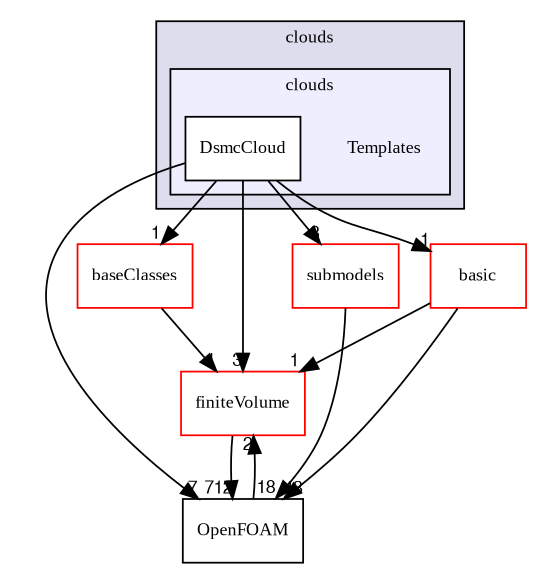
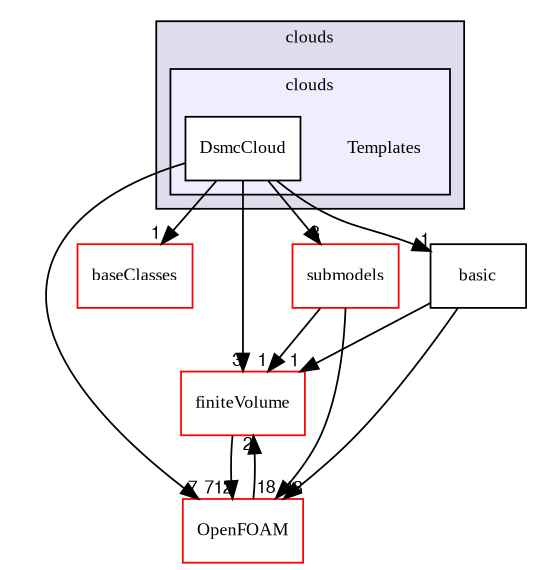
(478, 276) -> (478, 276)
(183, 333) -> (300, 333)
(243, 531) -> (243, 531)
